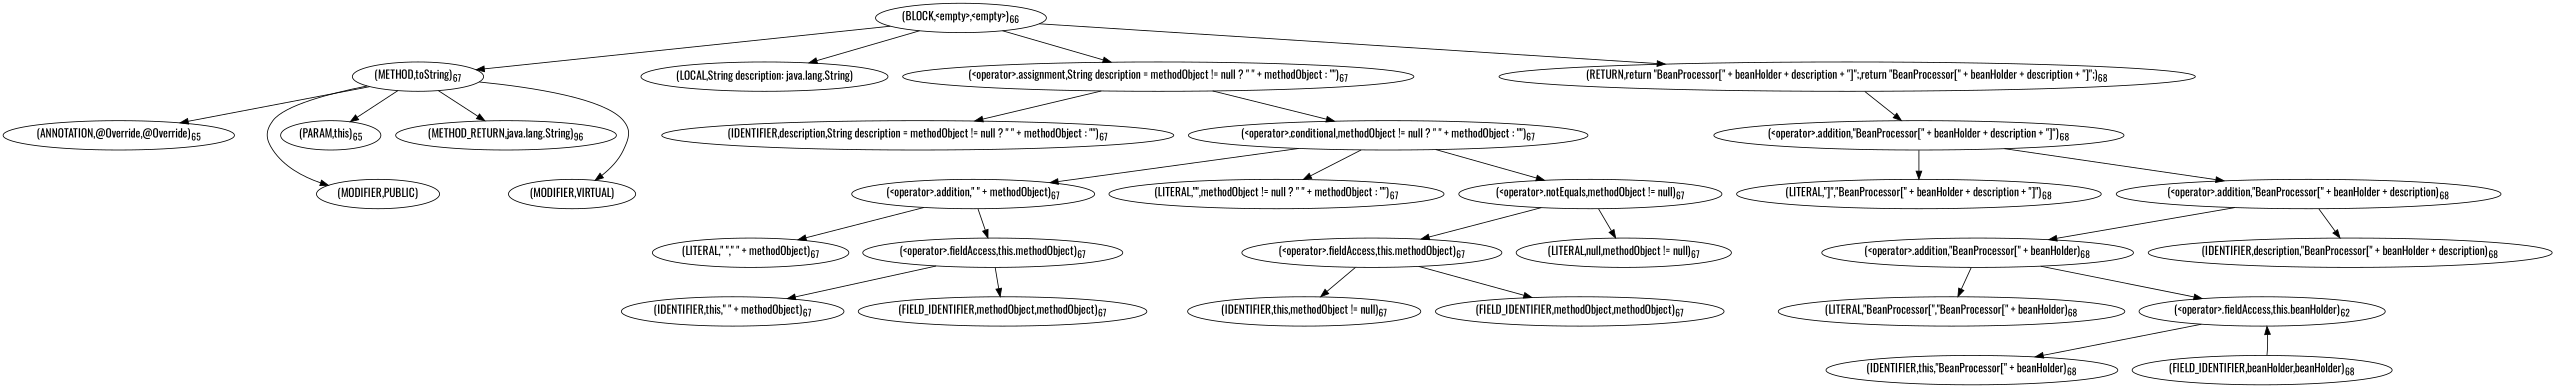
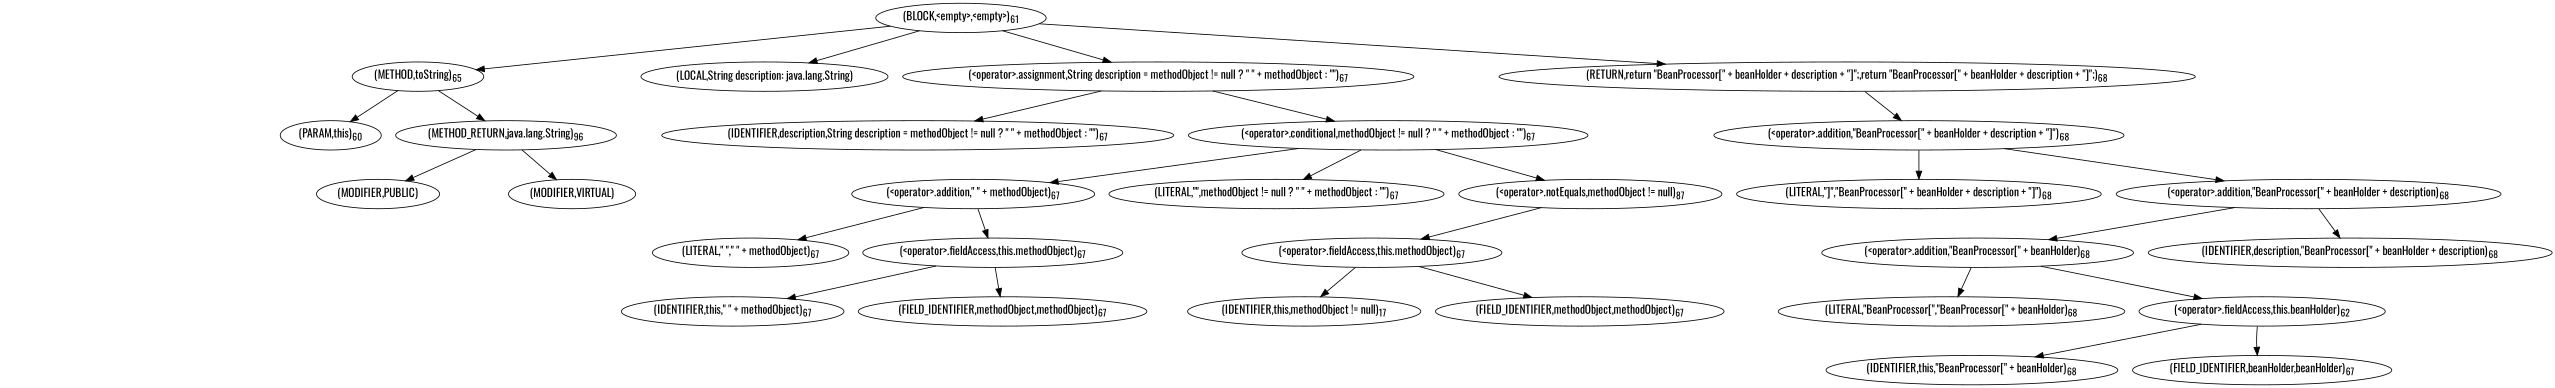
(1015, 17) -> (1015, 17)
(457, 75) -> (457, 75)
(586, 101) -> (536, 162)
(277, 117) -> (445, 164)
(358, 134) -> (358, 134)
(119, 135) -> none
(1680, 193) -> (1680, 193)
(1624, 253) -> none
(1383, 310) -> (1383, 310)
(2268, 345) -> (2257, 337)
(2350, 369) -> (2350, 369)
